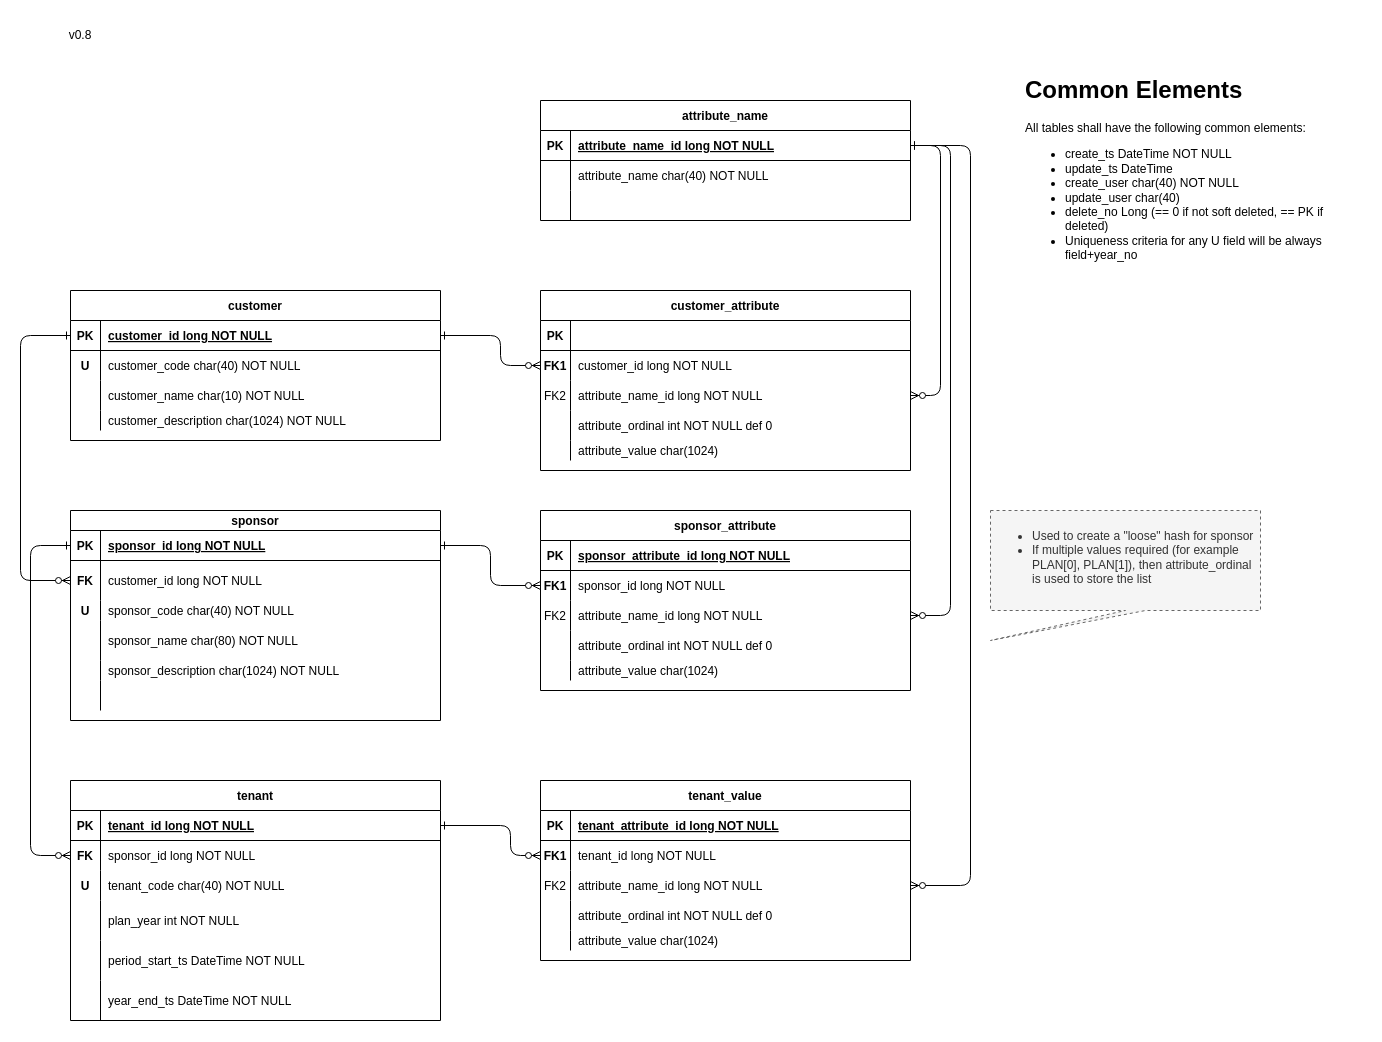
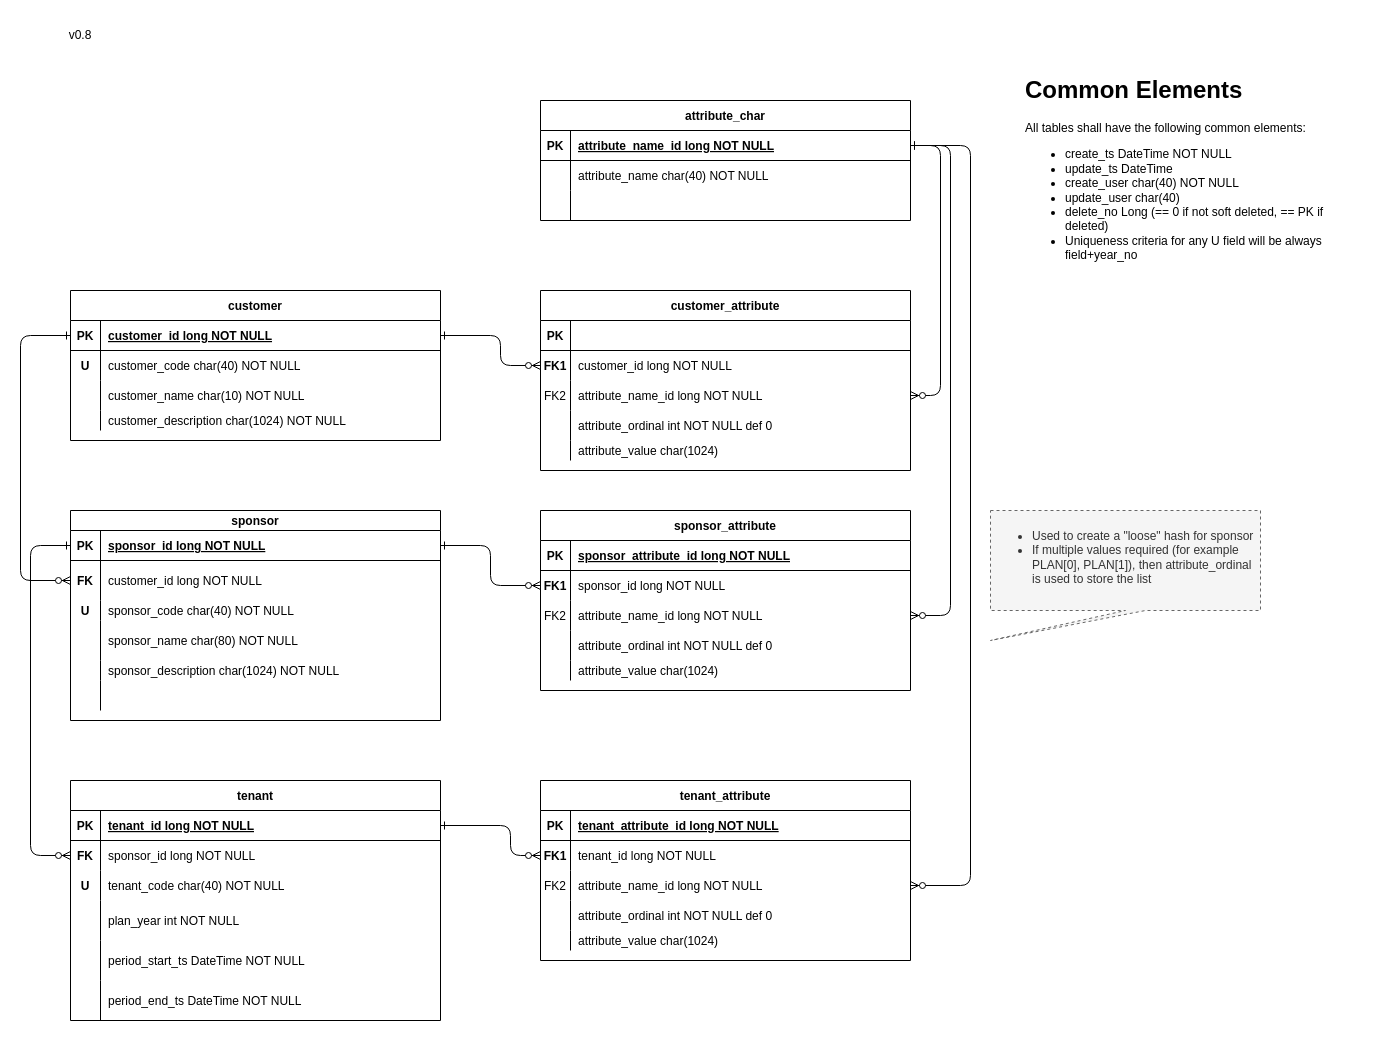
(725, 116) -> (725, 116)
(725, 796) -> (725, 796)
(199, 1001) -> (204, 1001)
